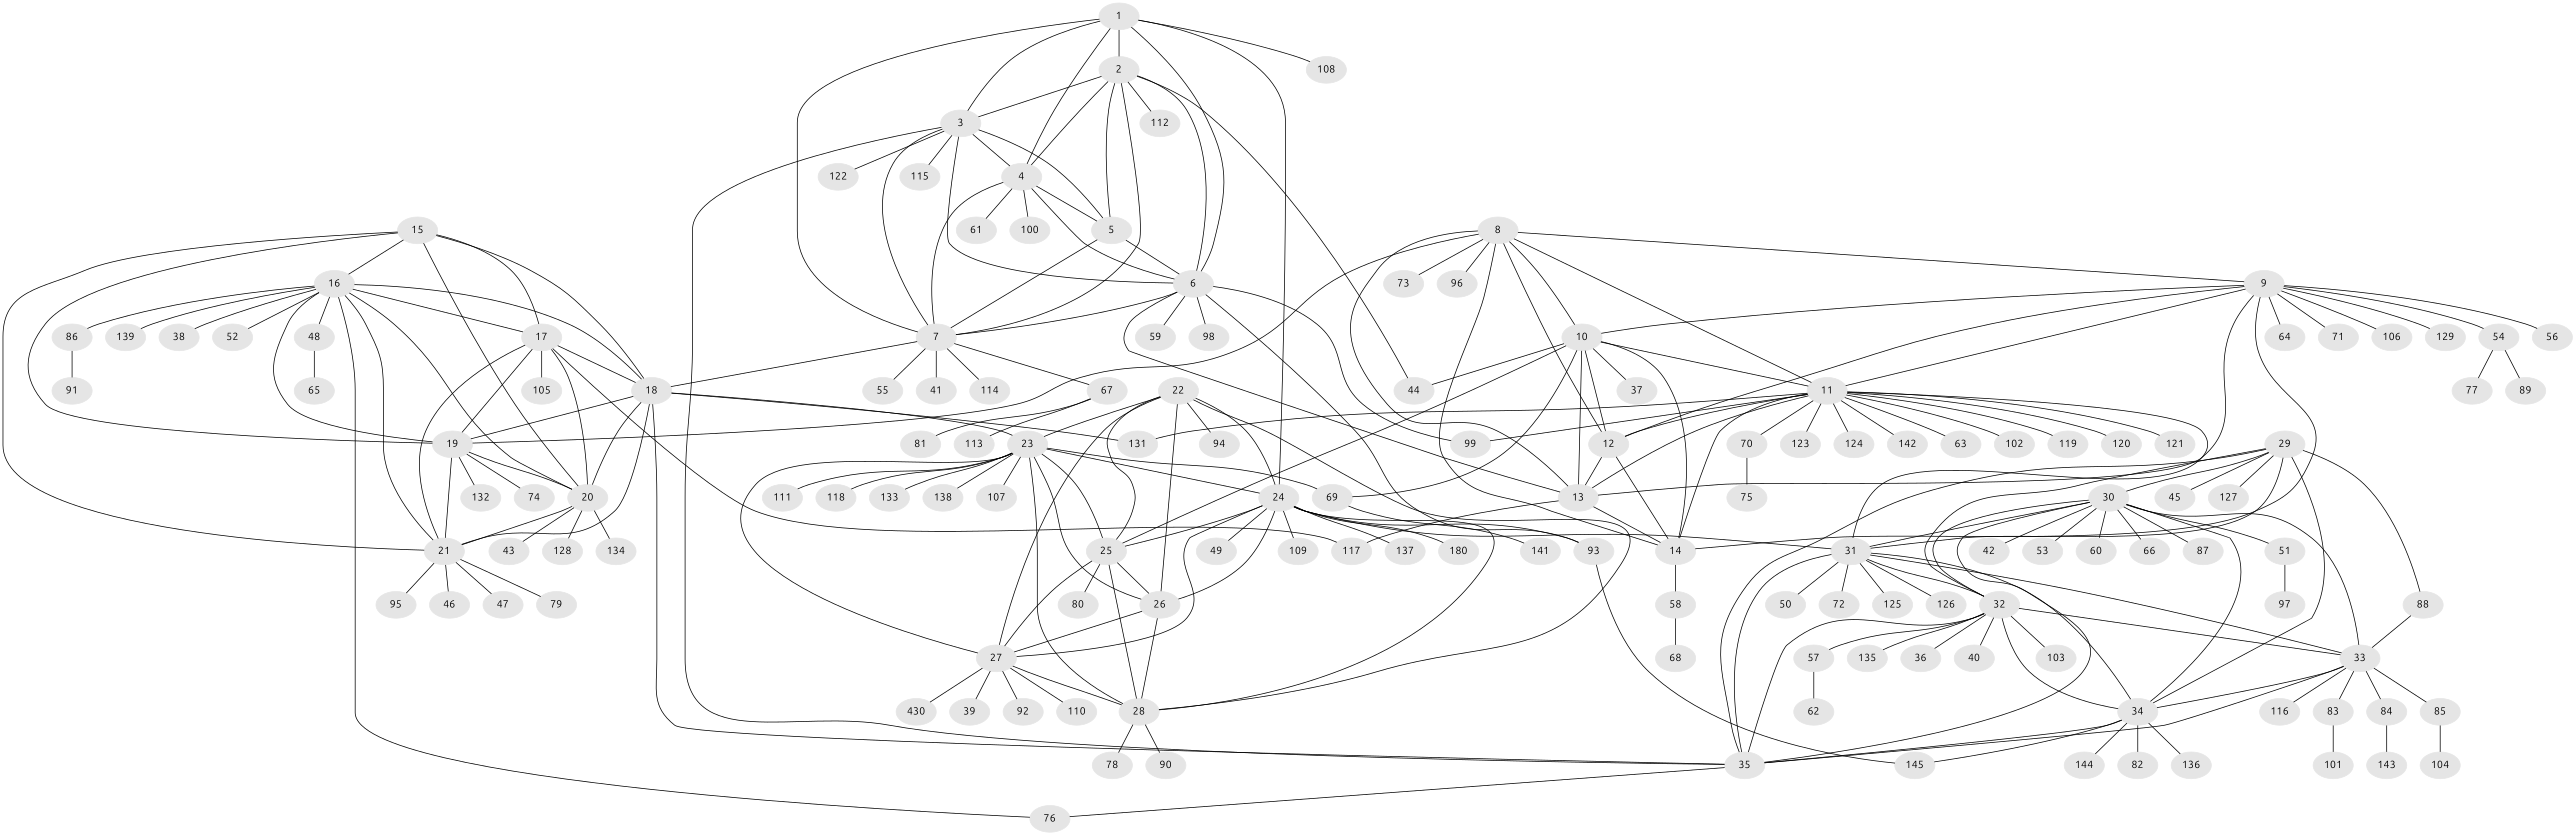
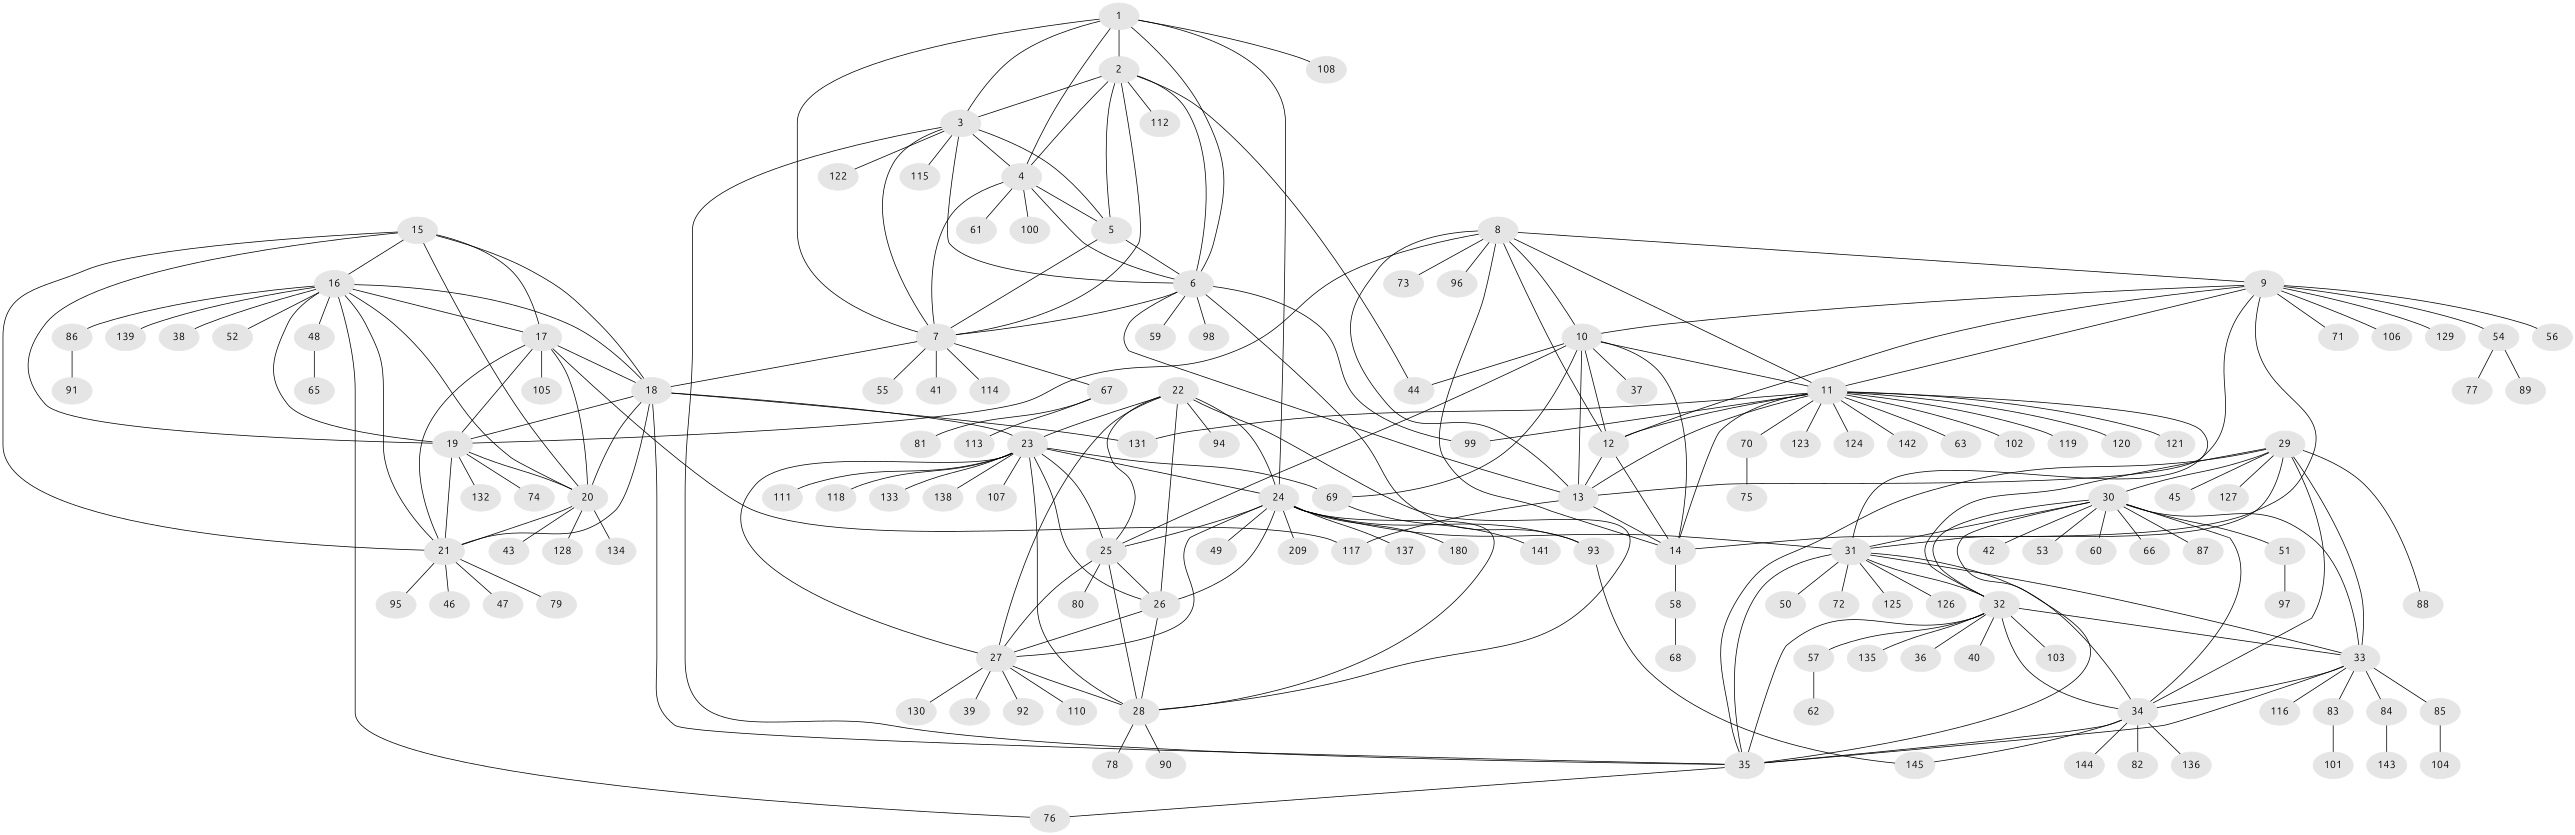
(2285, 337) -> none
(1298, 551) -> (1298, 551)
(2391, 632) -> (2345, 546)
(916, 712) -> (916, 712)
